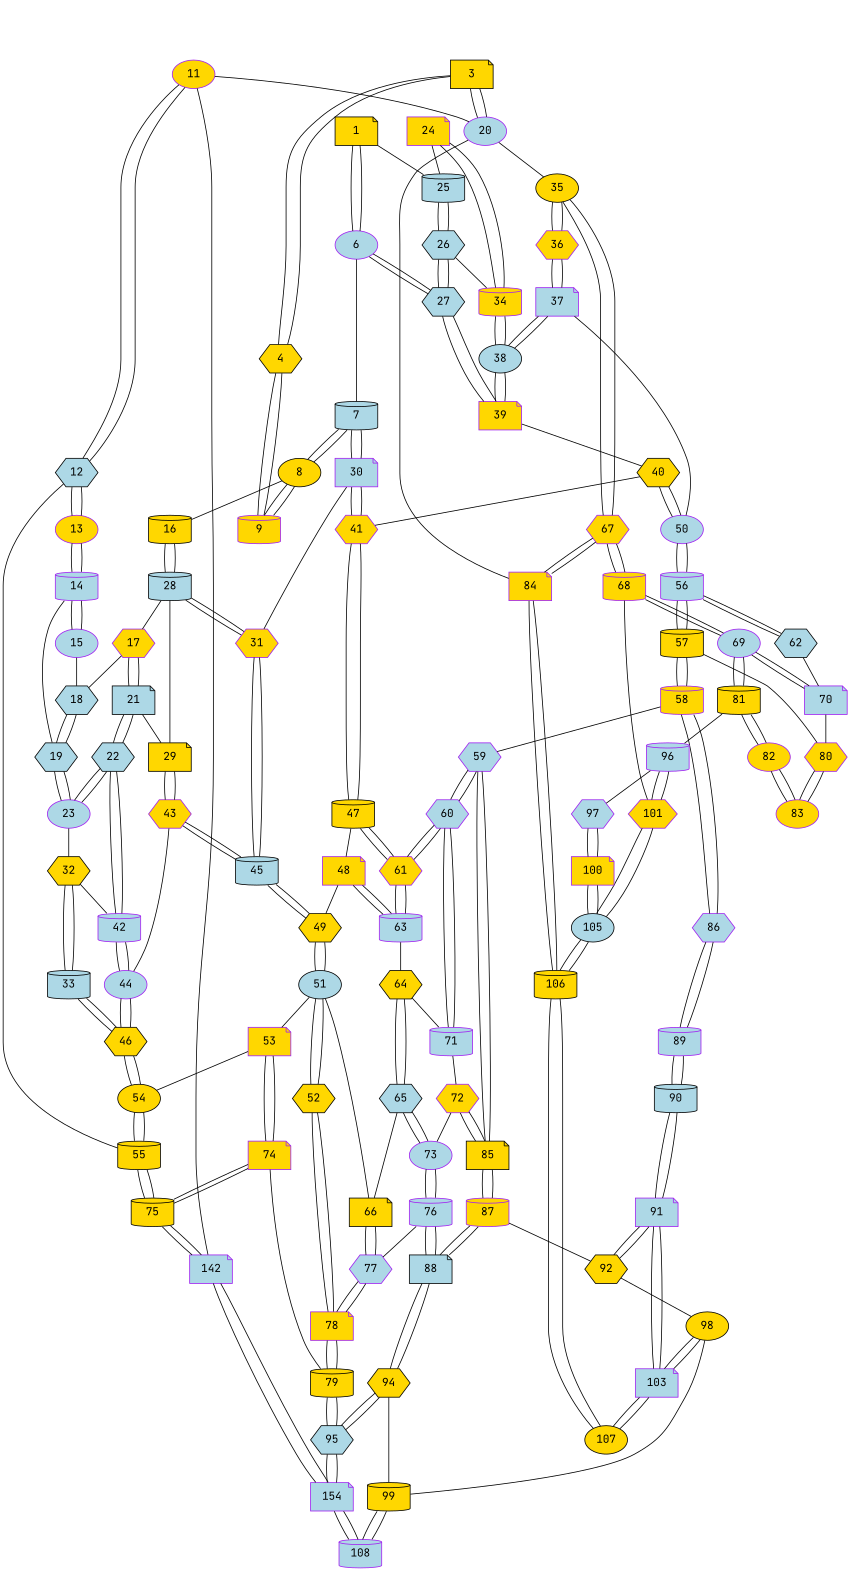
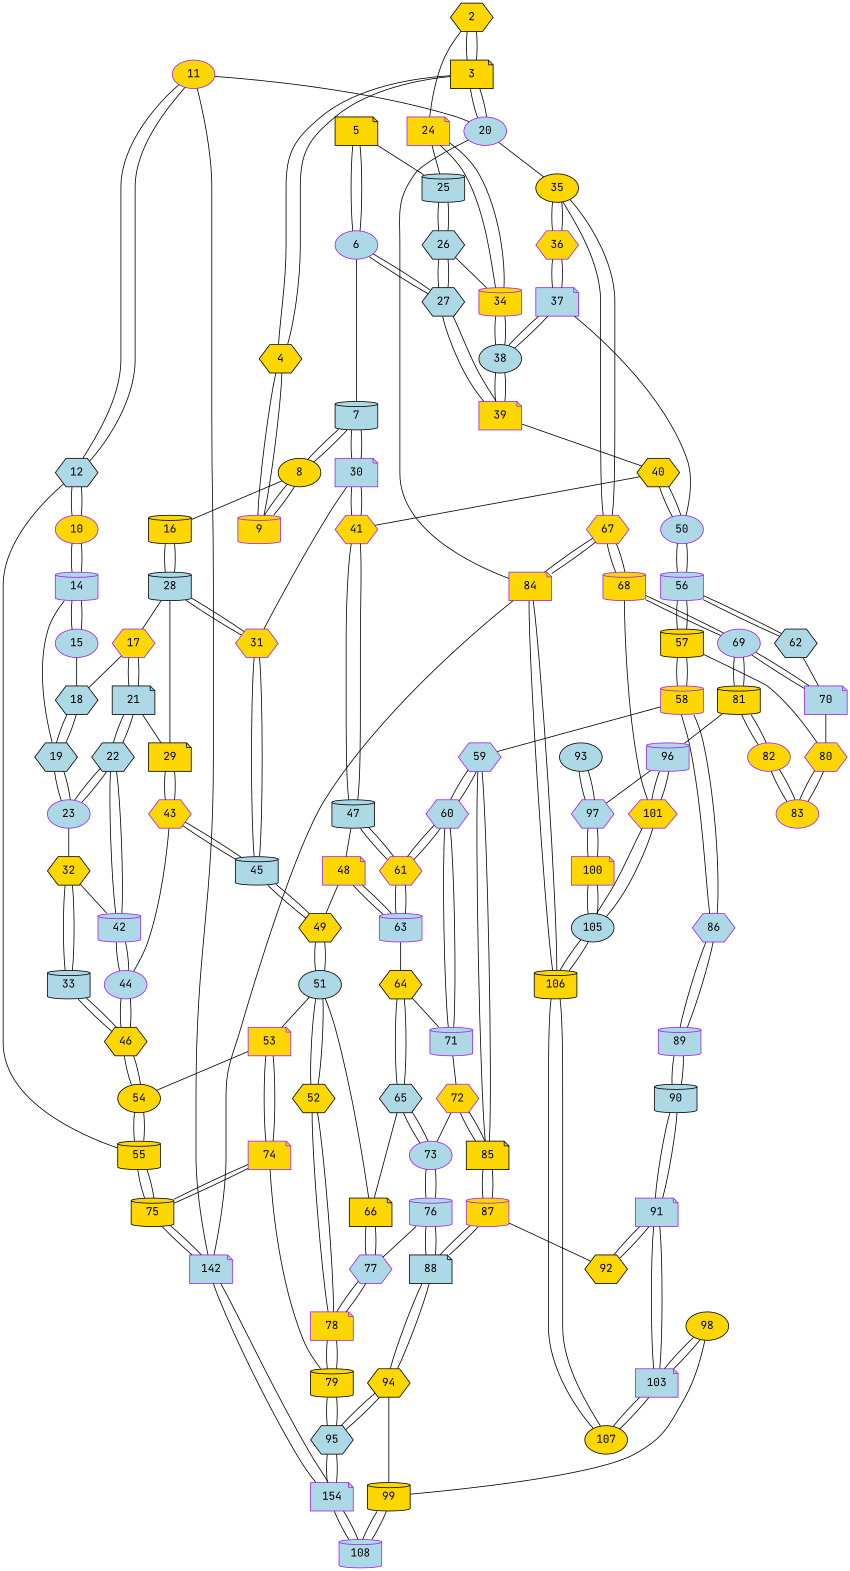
none -> (472, 17)
(356, 131) -> (356, 131)
(77, 529) -> (77, 529)
none -> (581, 757)
(353, 814) -> (353, 814)
none -> (292, 873)
(656, 1297) -> none
